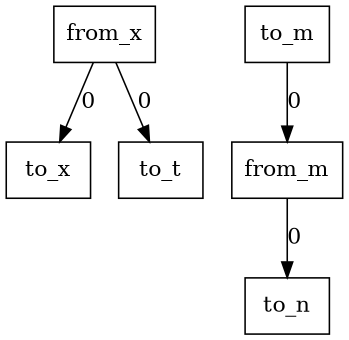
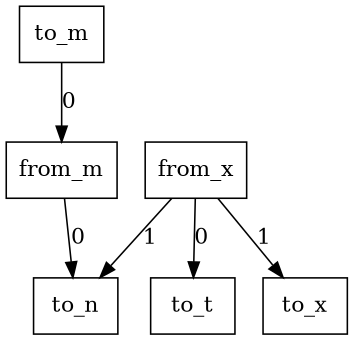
(89, 102) -> (265, 238)
none -> (141, 232)
